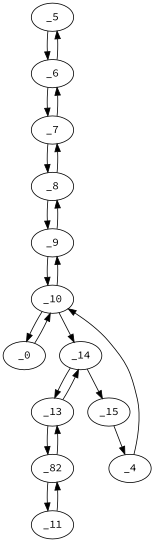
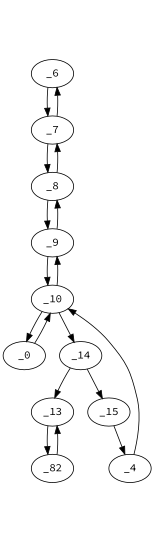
(52, 17) -> none
(69, 388) -> none
(52, 525) -> none
